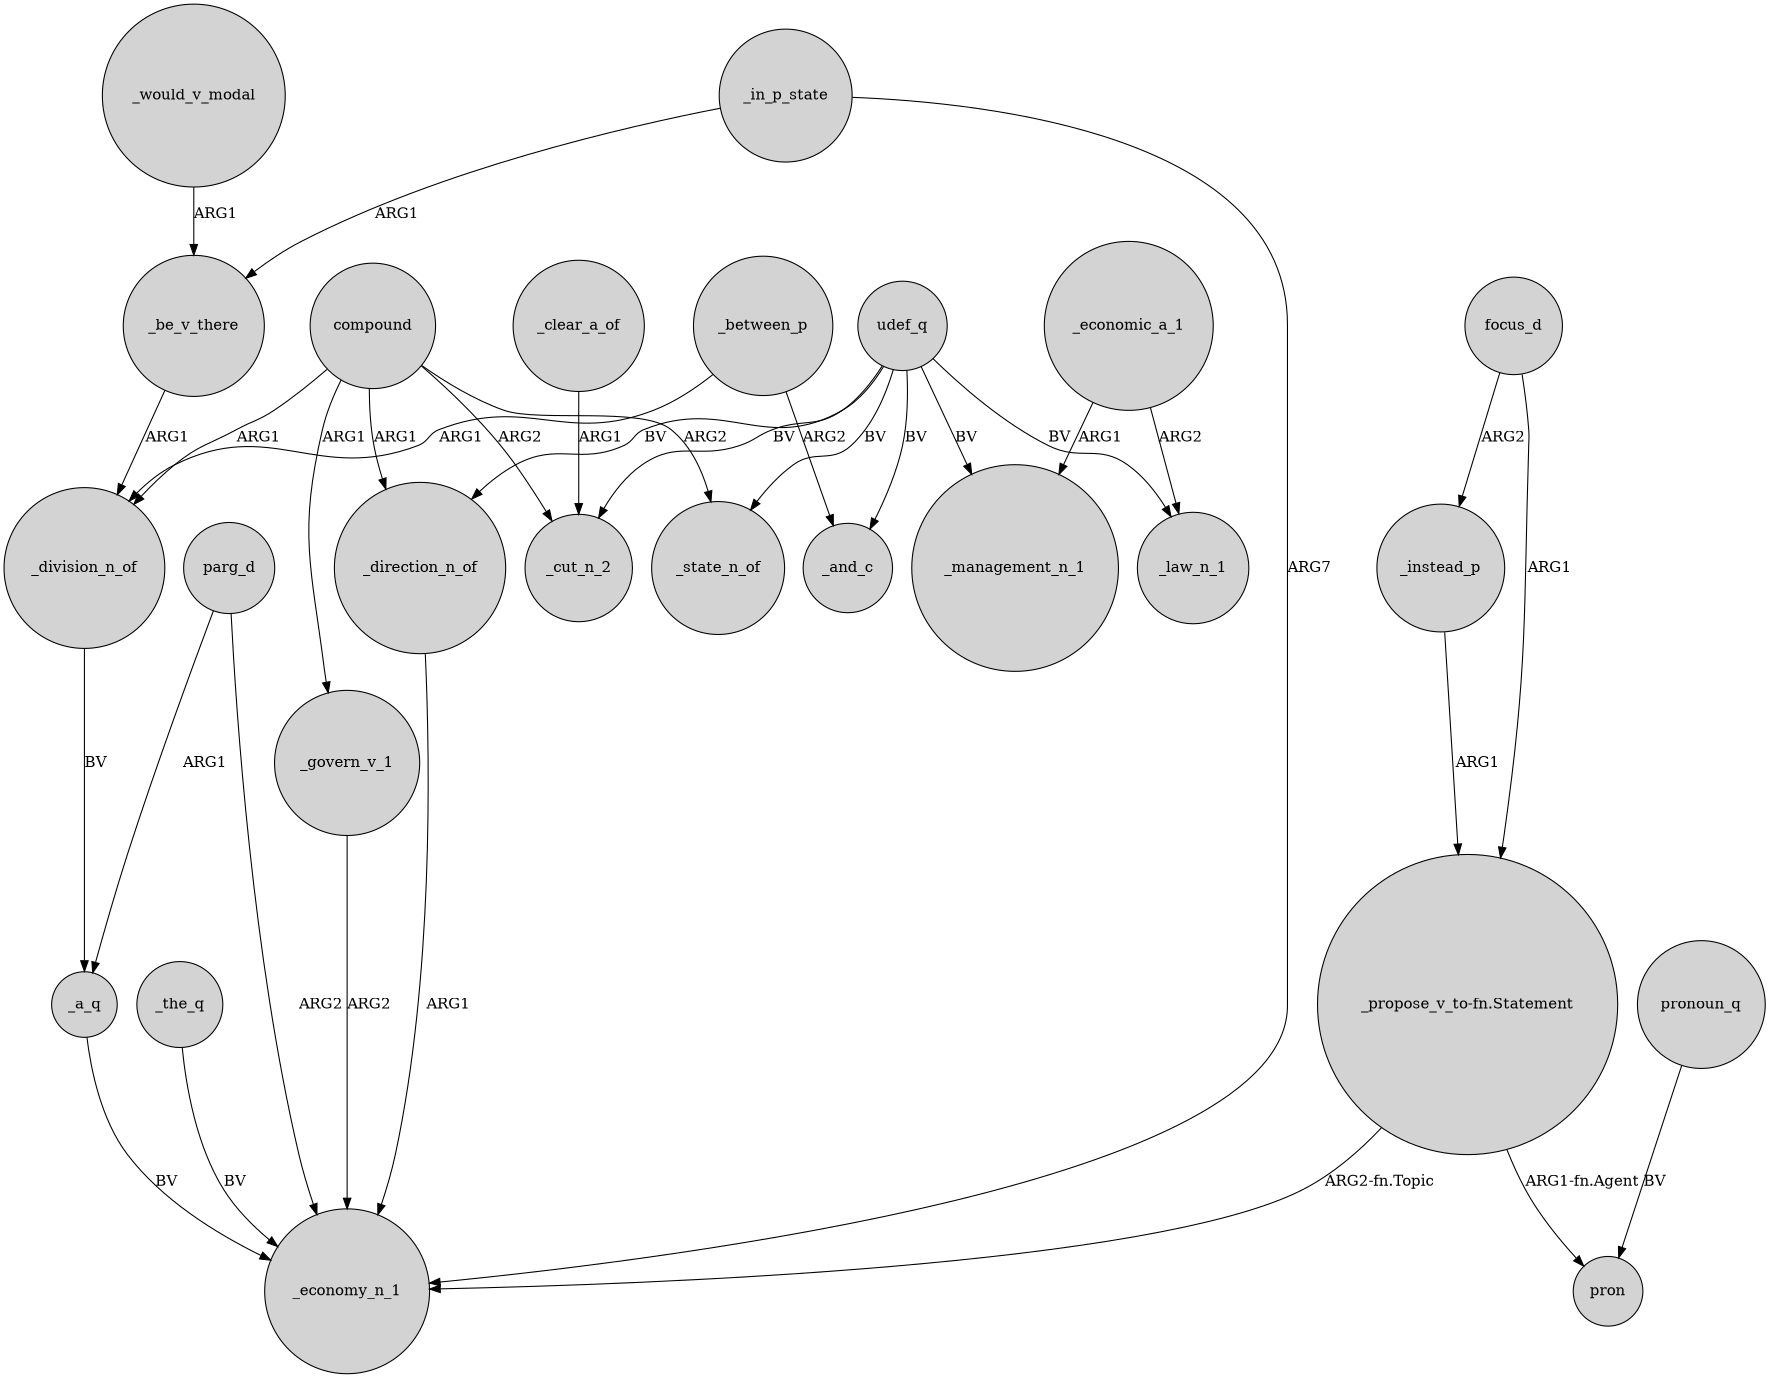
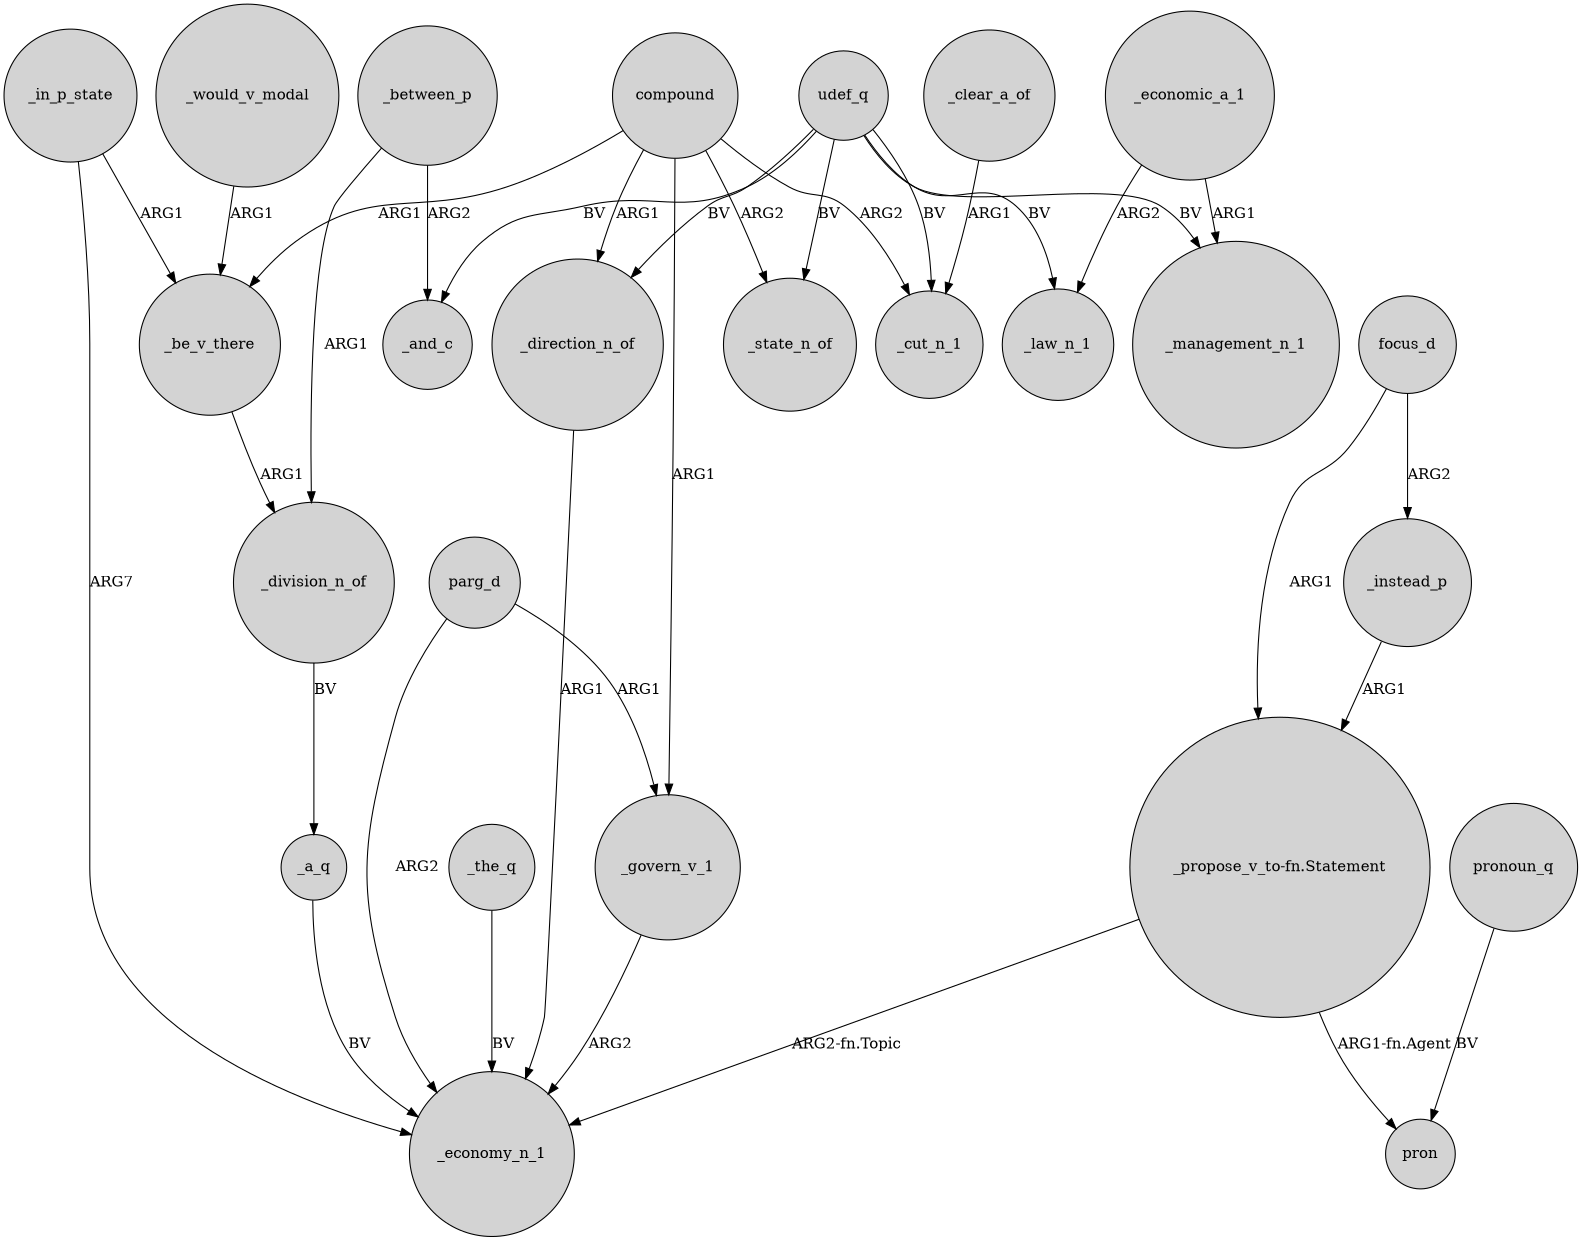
(233, 431) -> (436, 201)
(579, 568) -> (929, 345)
(150, 785) -> (606, 678)
